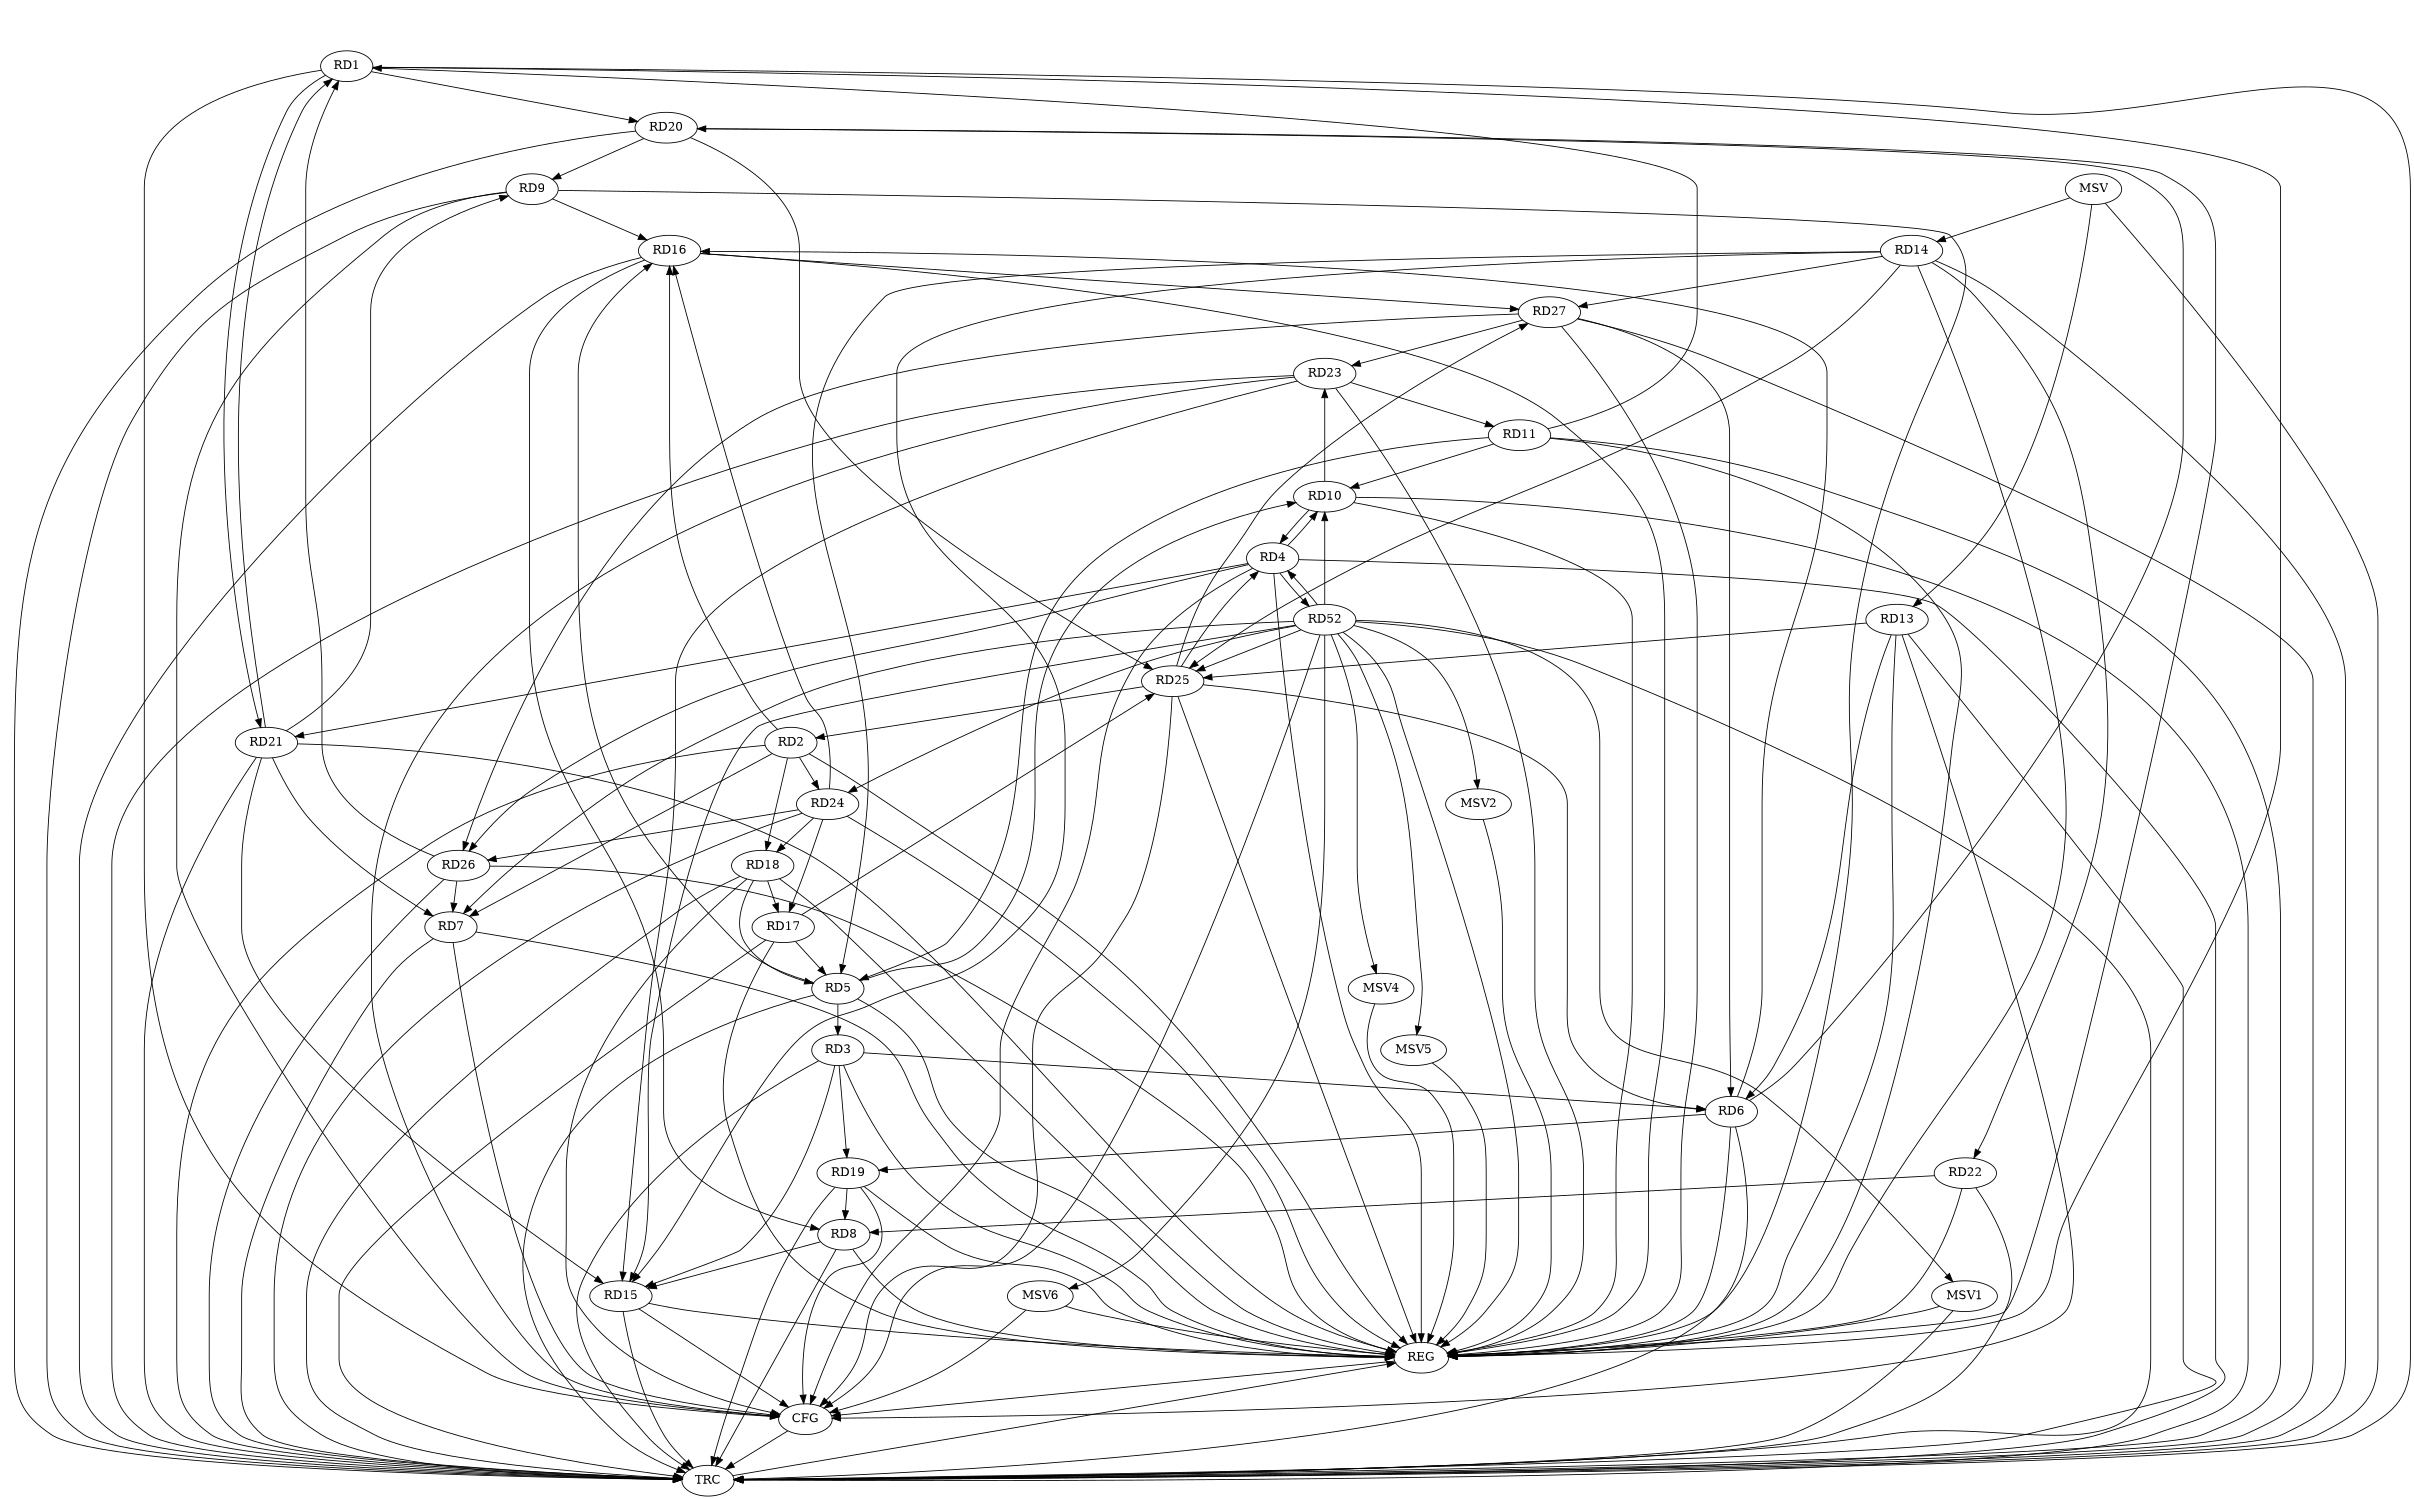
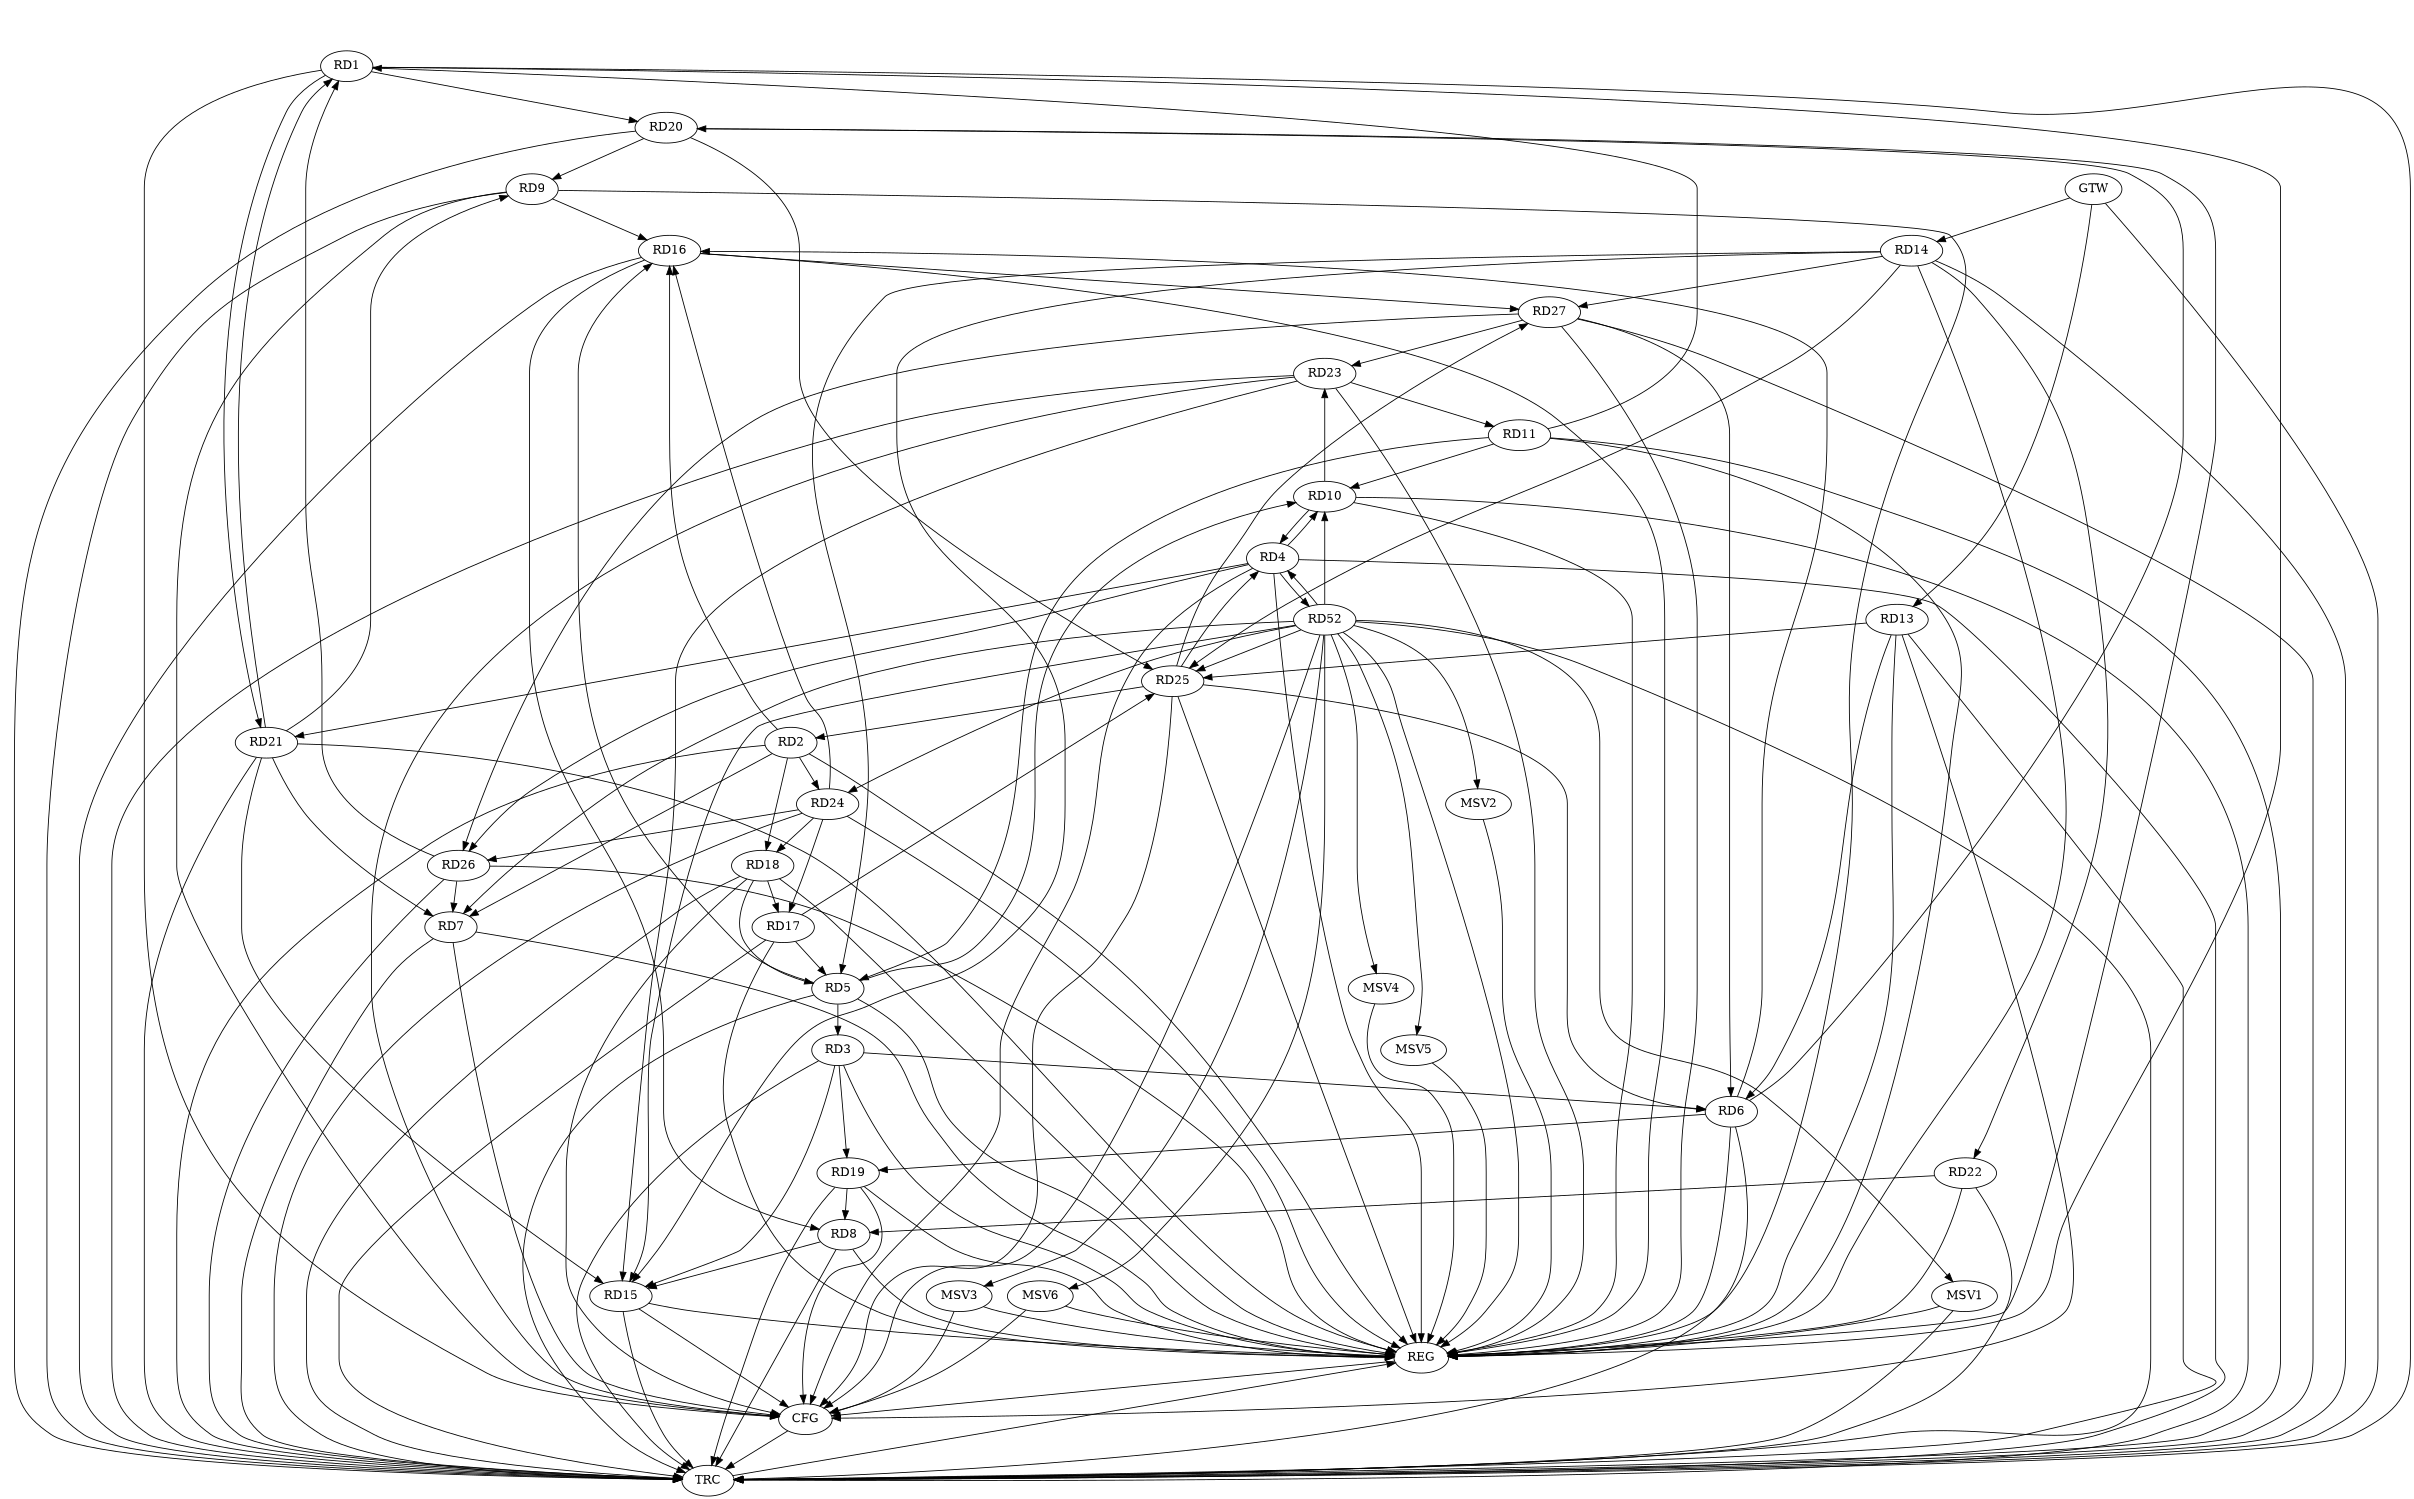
(2093, 189) -> (2093, 189)
none -> (959, 1296)
